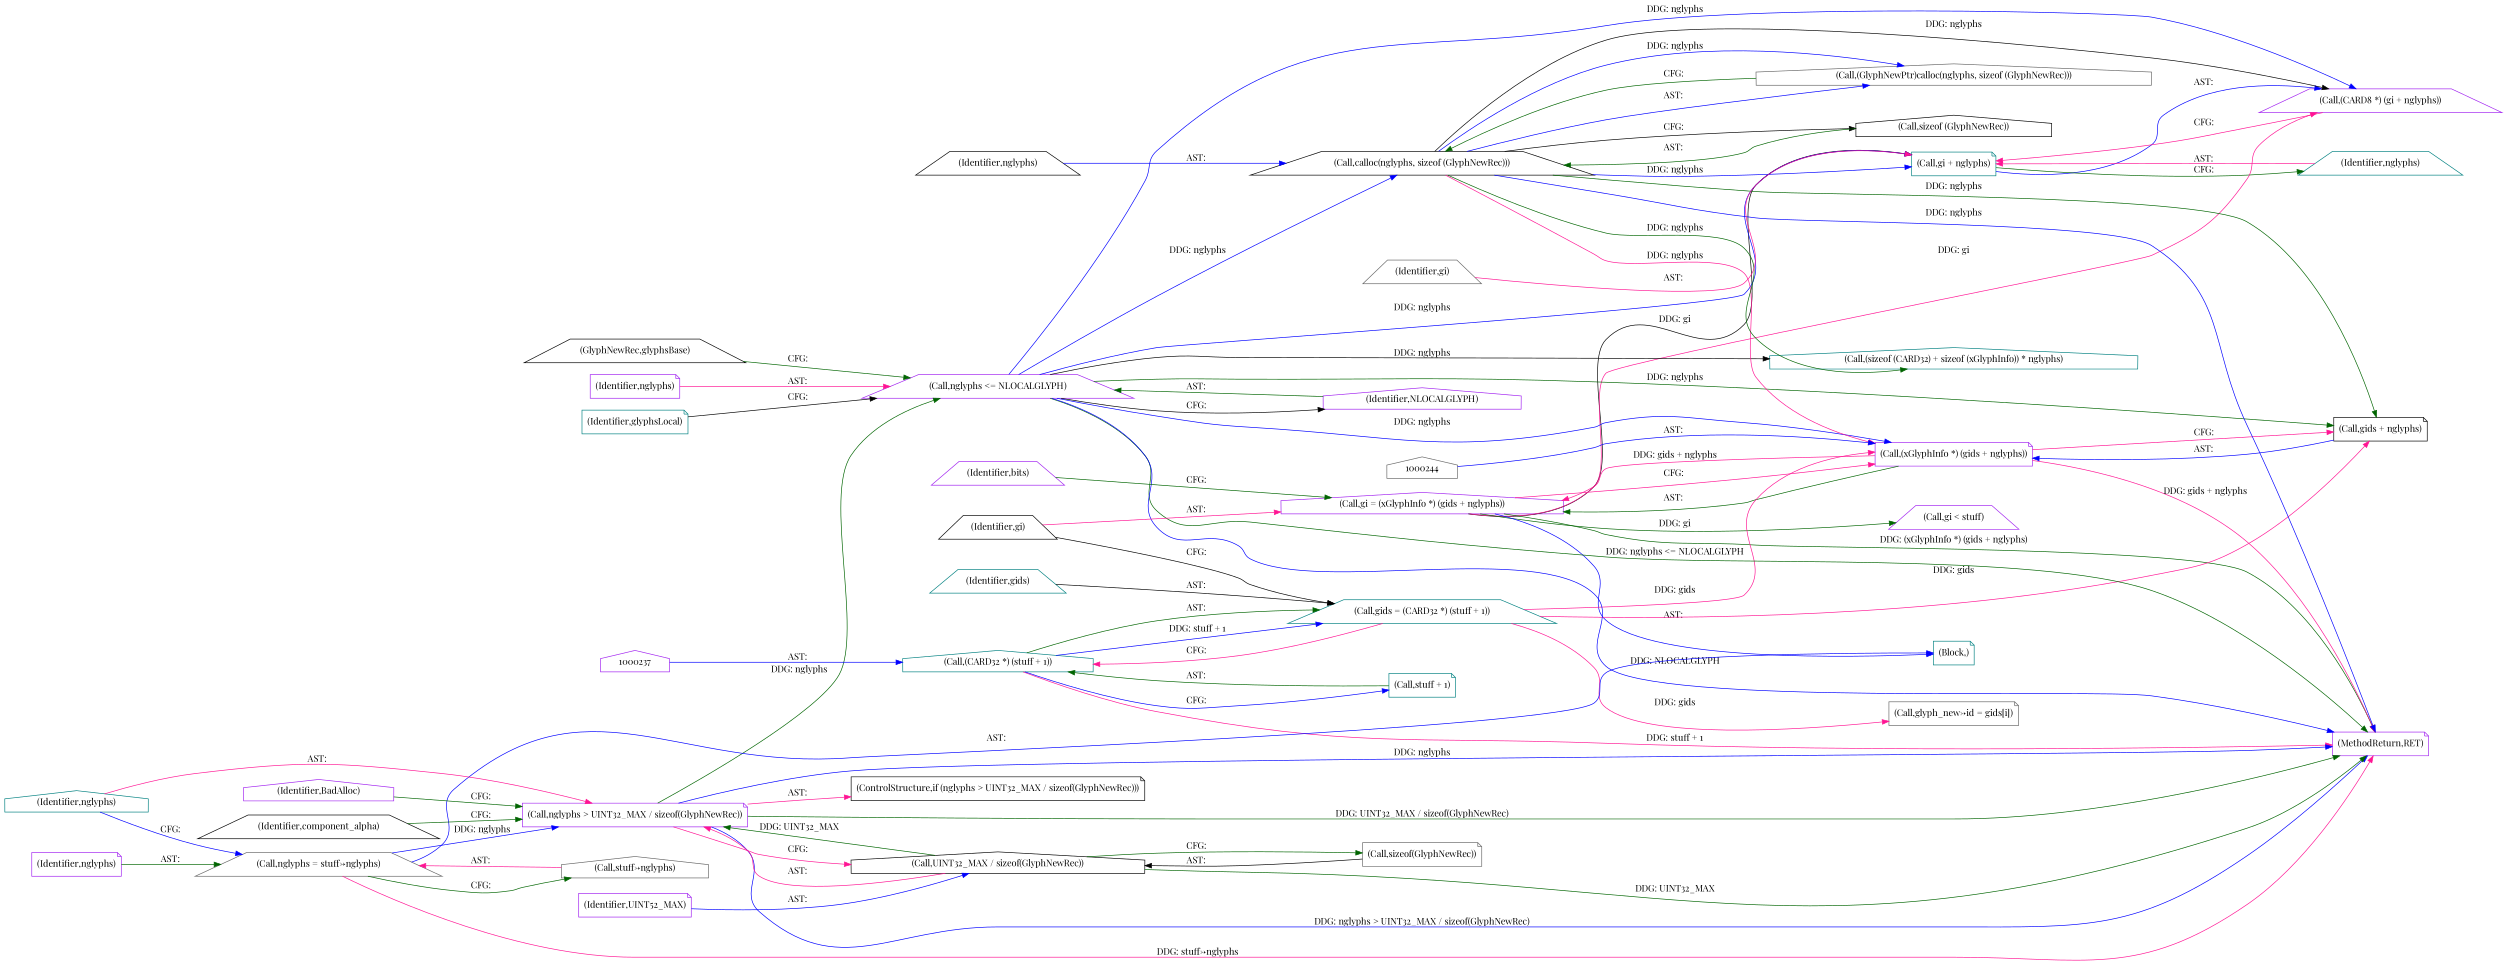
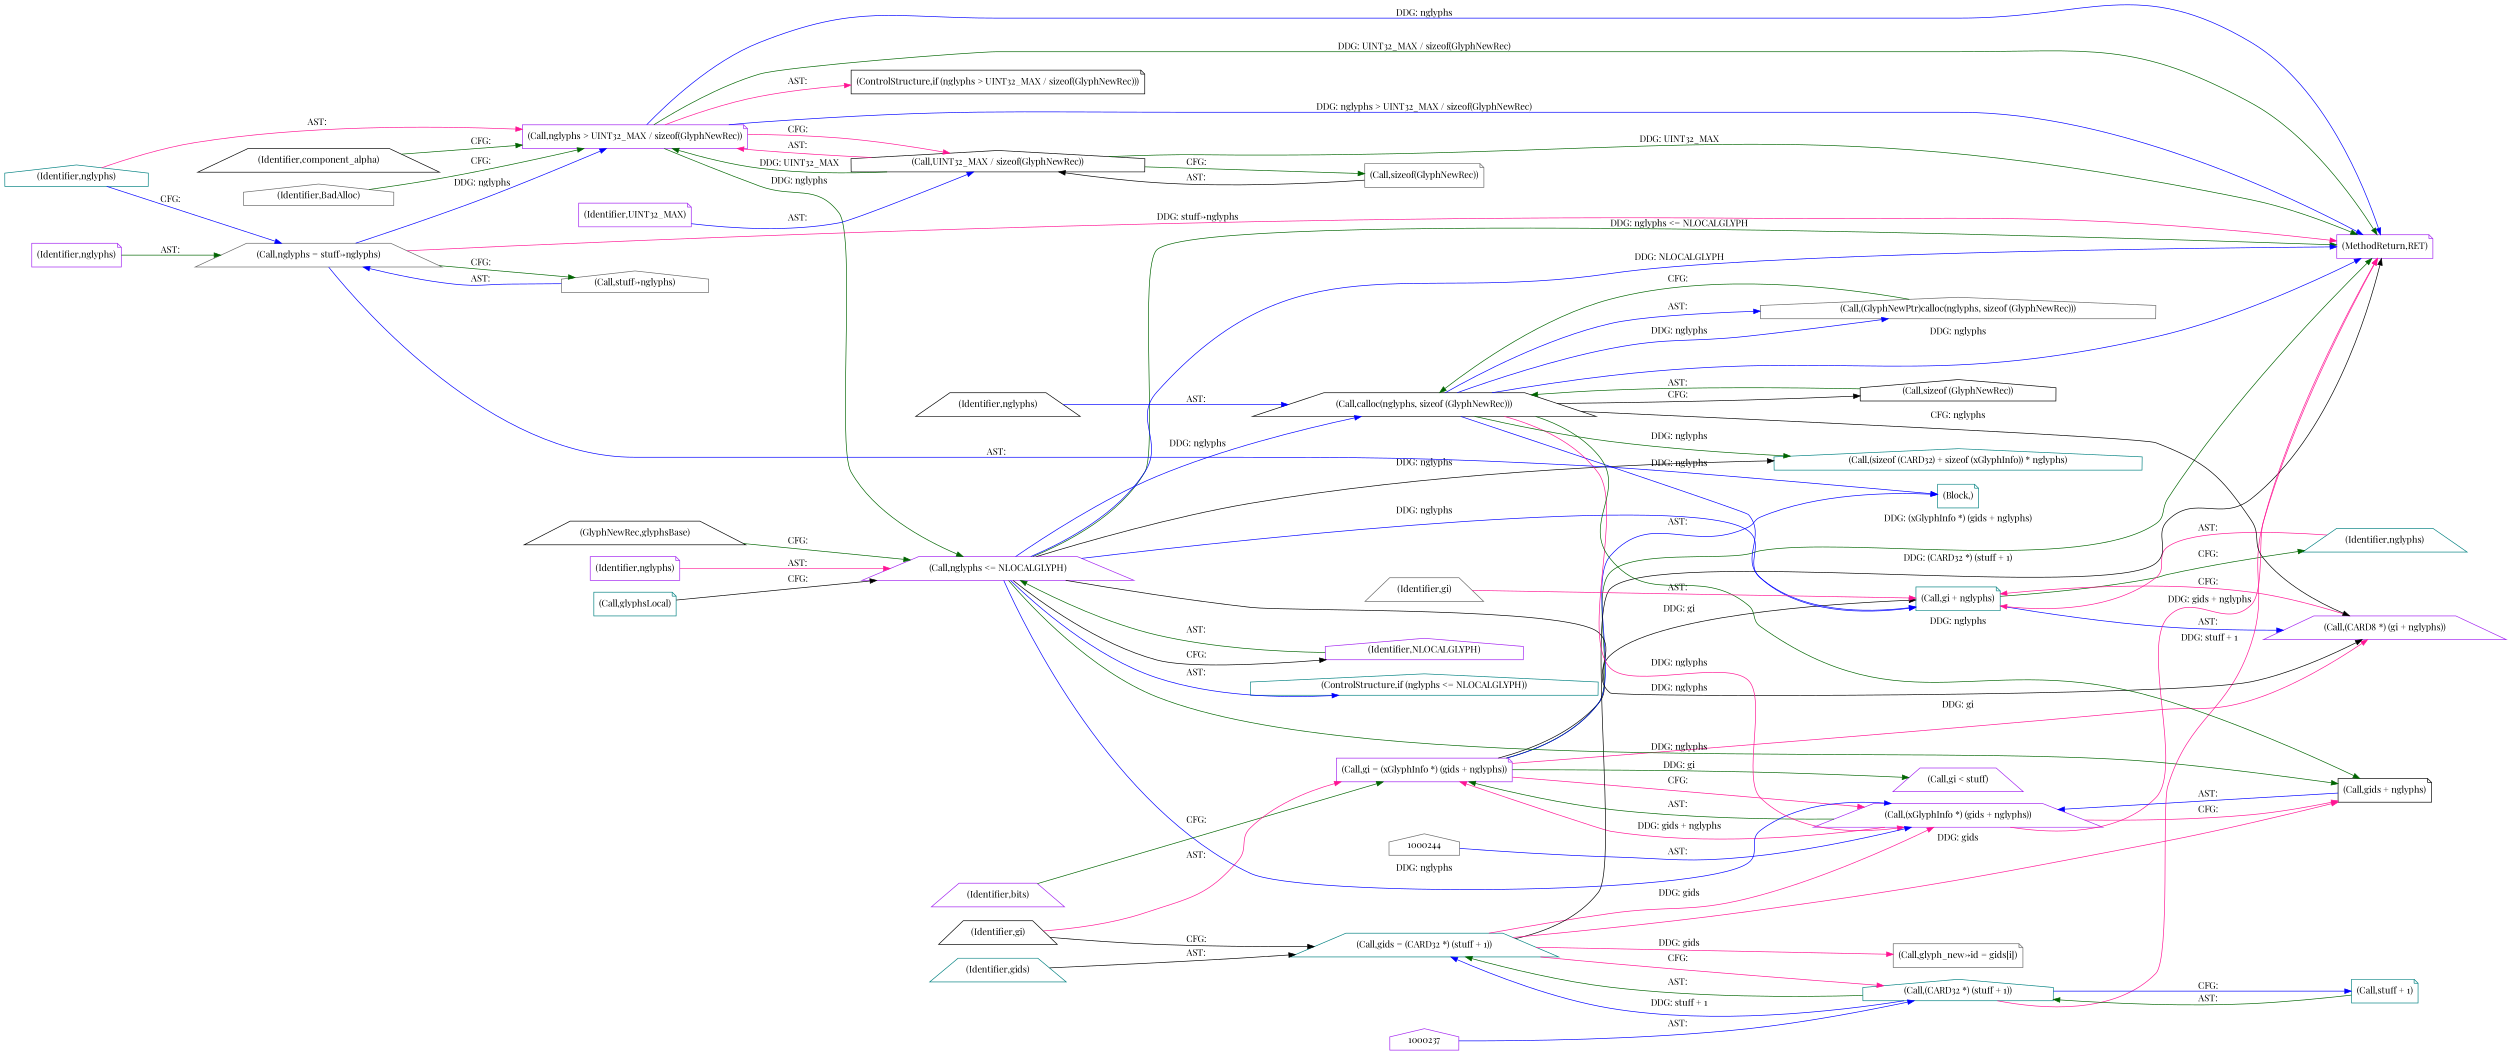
(1610, 25) -> (1686, 695)
(1954, 25) -> (1958, 415)
(635, 422) -> (635, 604)
(1954, 454) -> (1958, 815)
(1422, 504) -> (1424, 770)
none -> (1885, 574)
none -> (1424, 686)
(319, 791) -> (319, 196)
(494, 867) -> (465, 285)
(635, 905) -> (635, 215)
